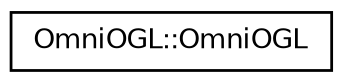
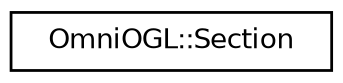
(171, 41) -> (171, 41)
